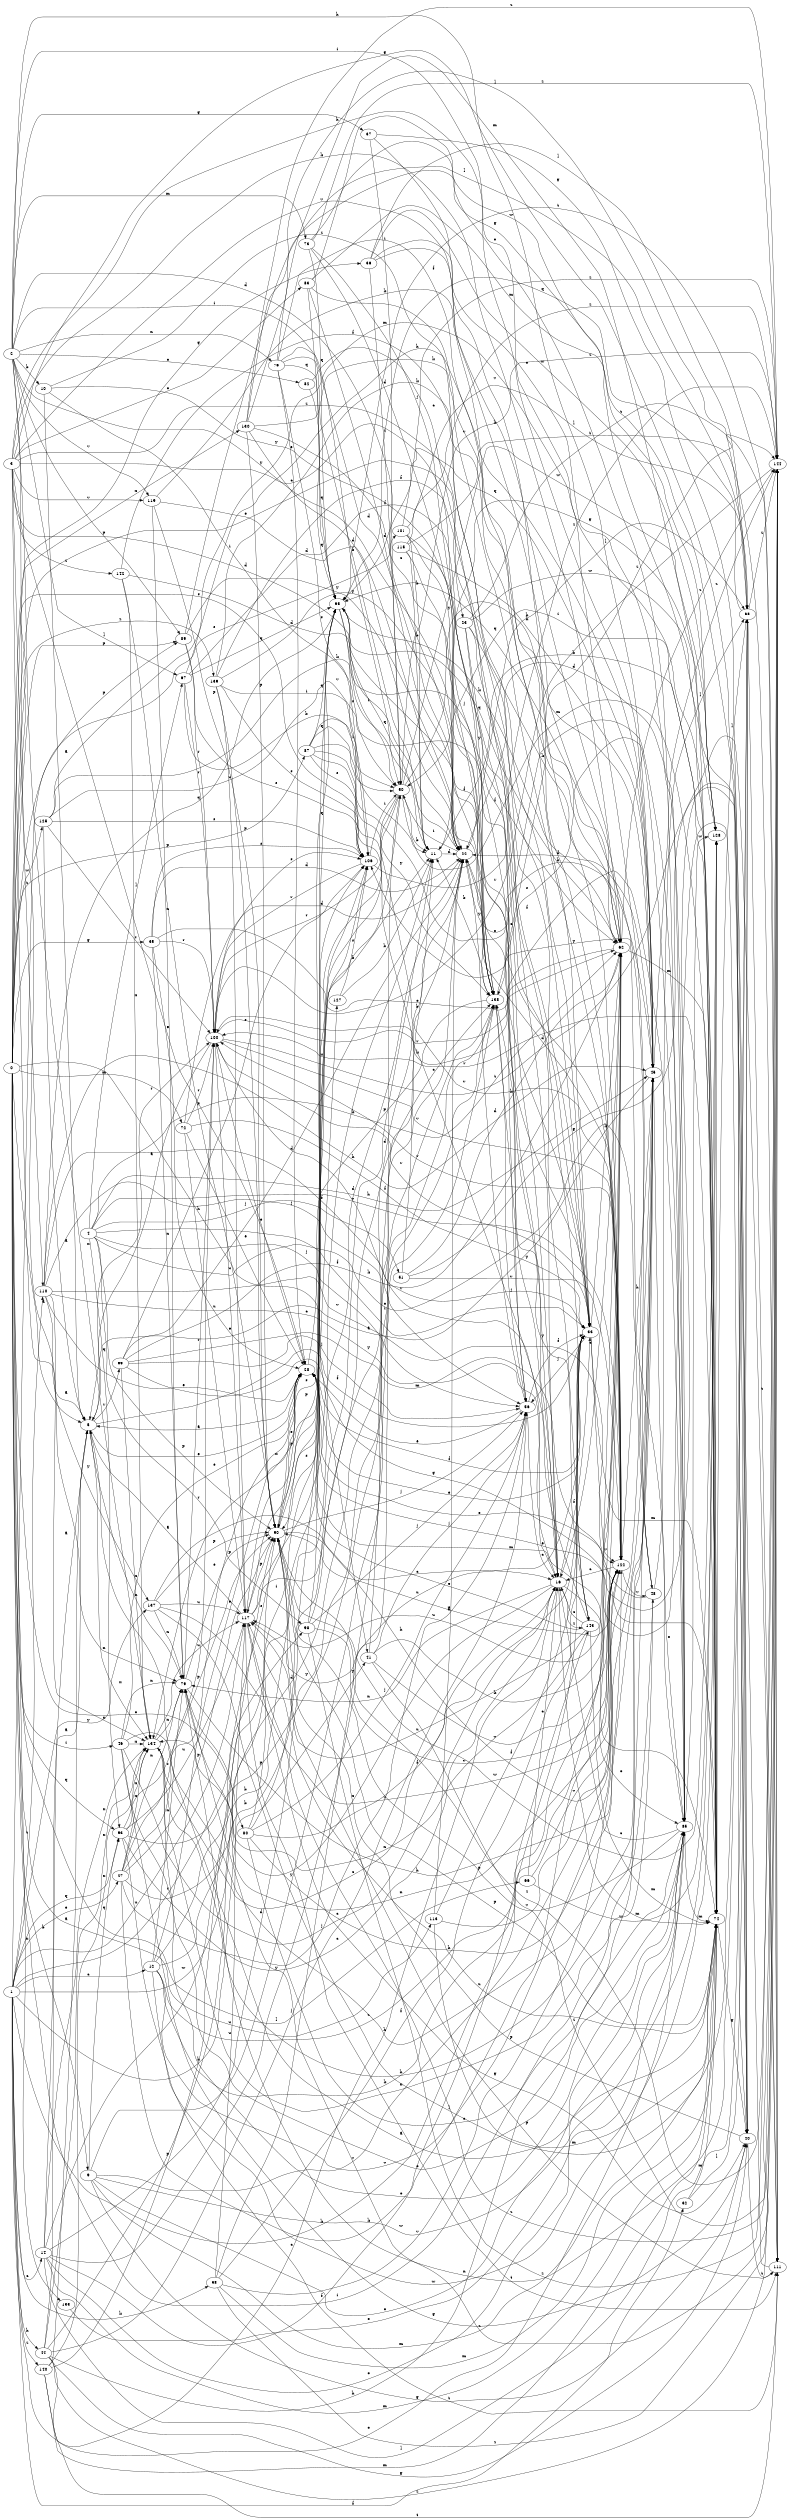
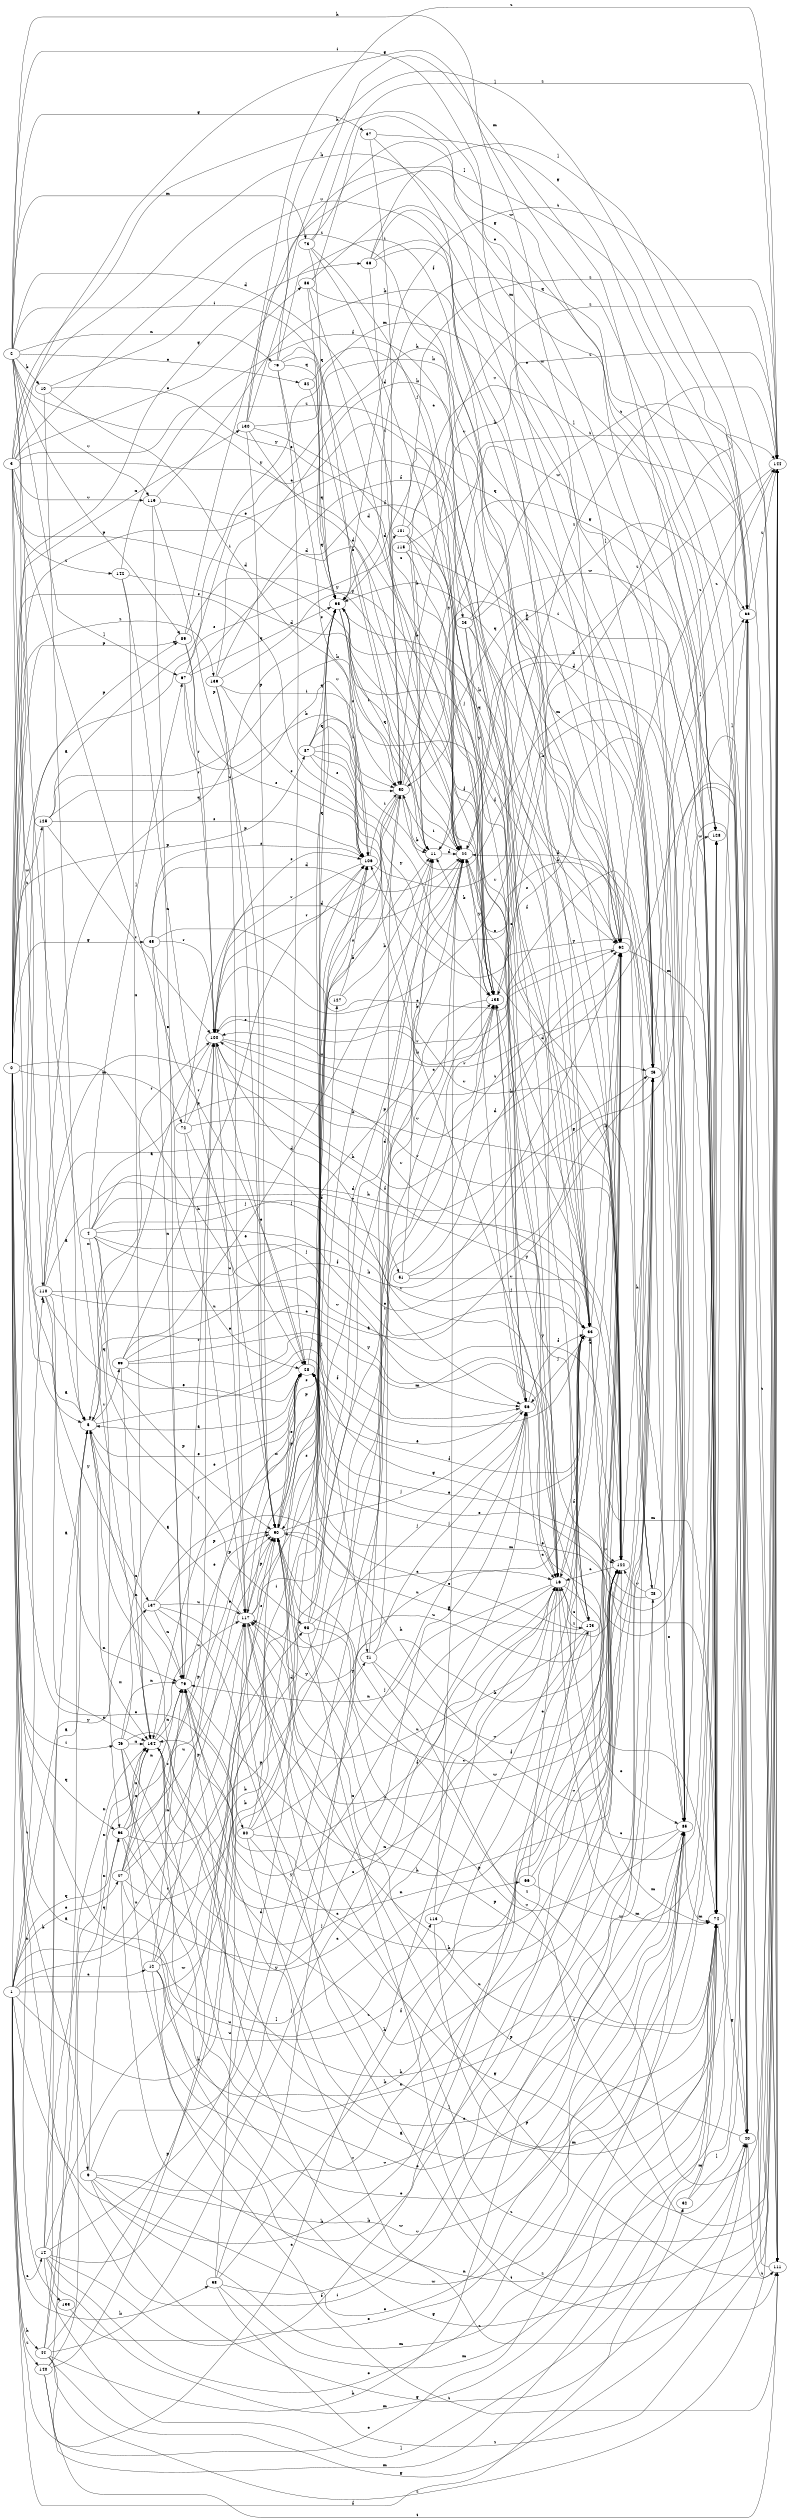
(626, 1582) -> (638, 1588)
